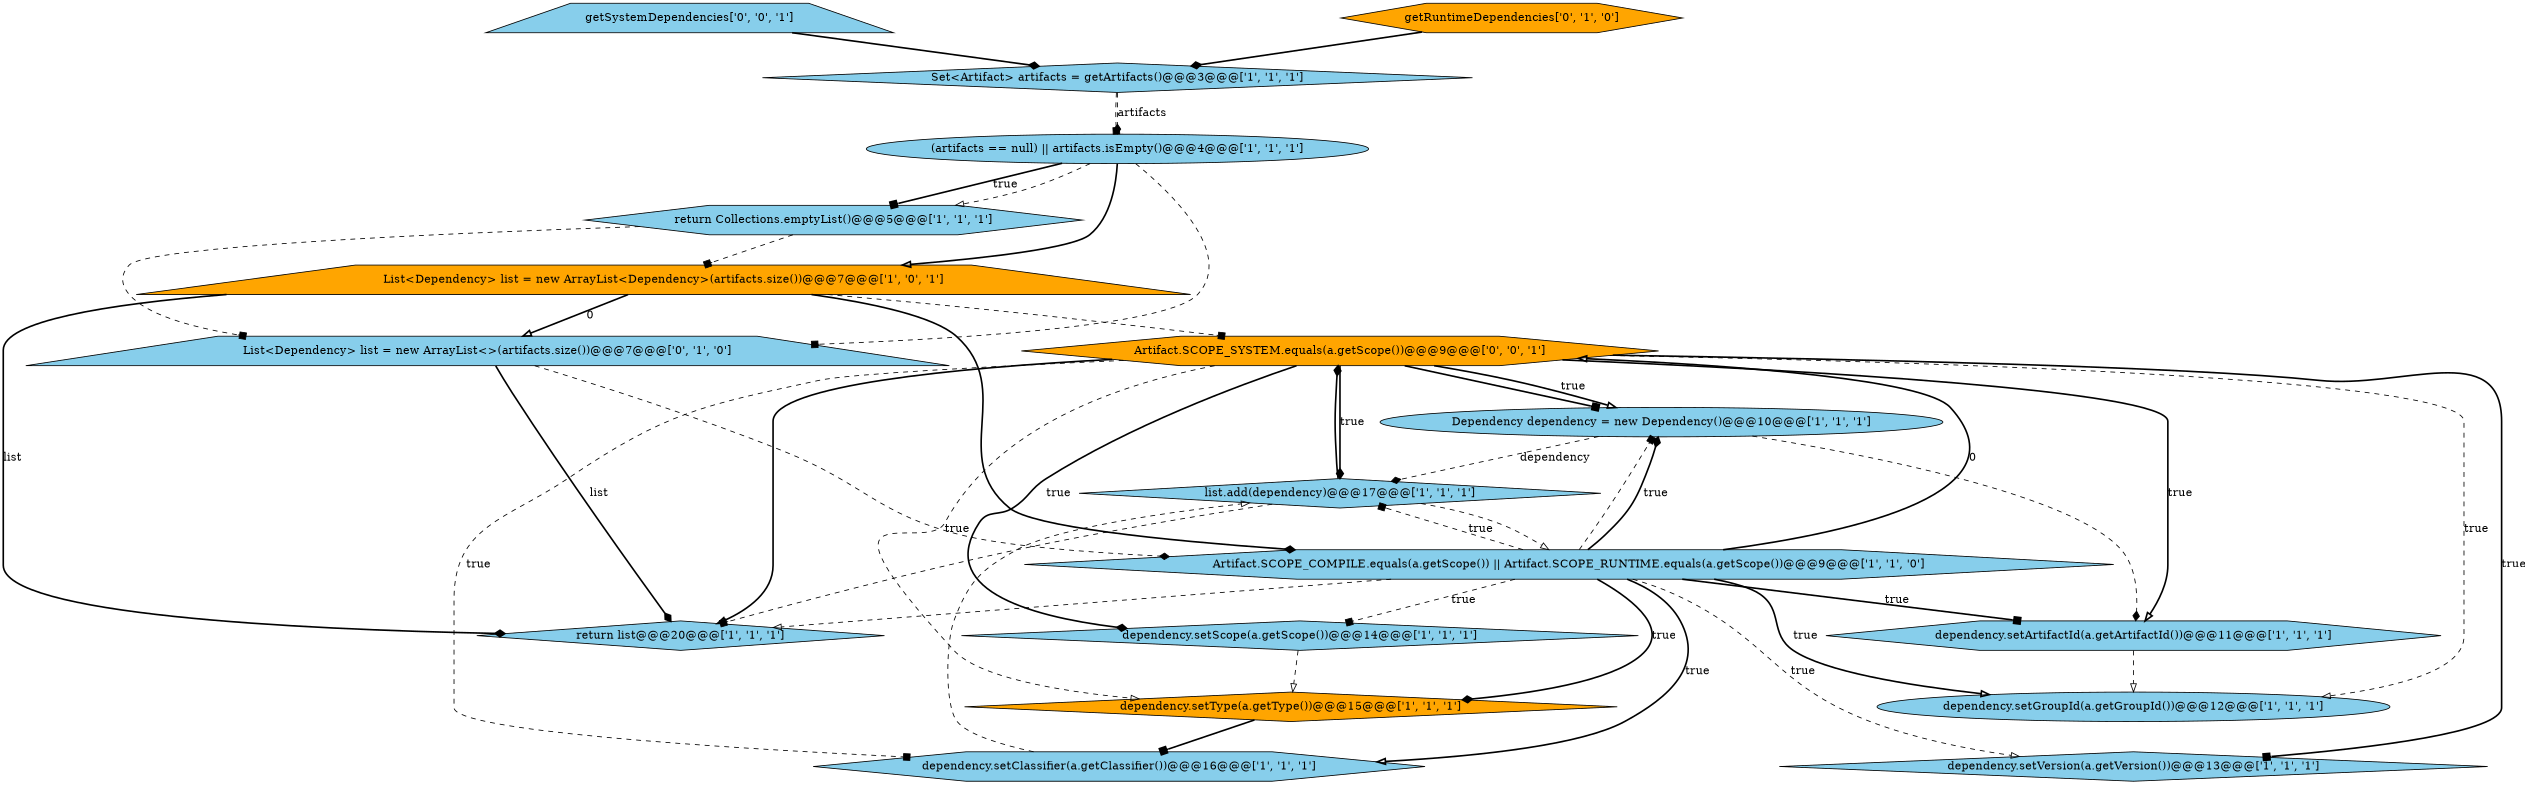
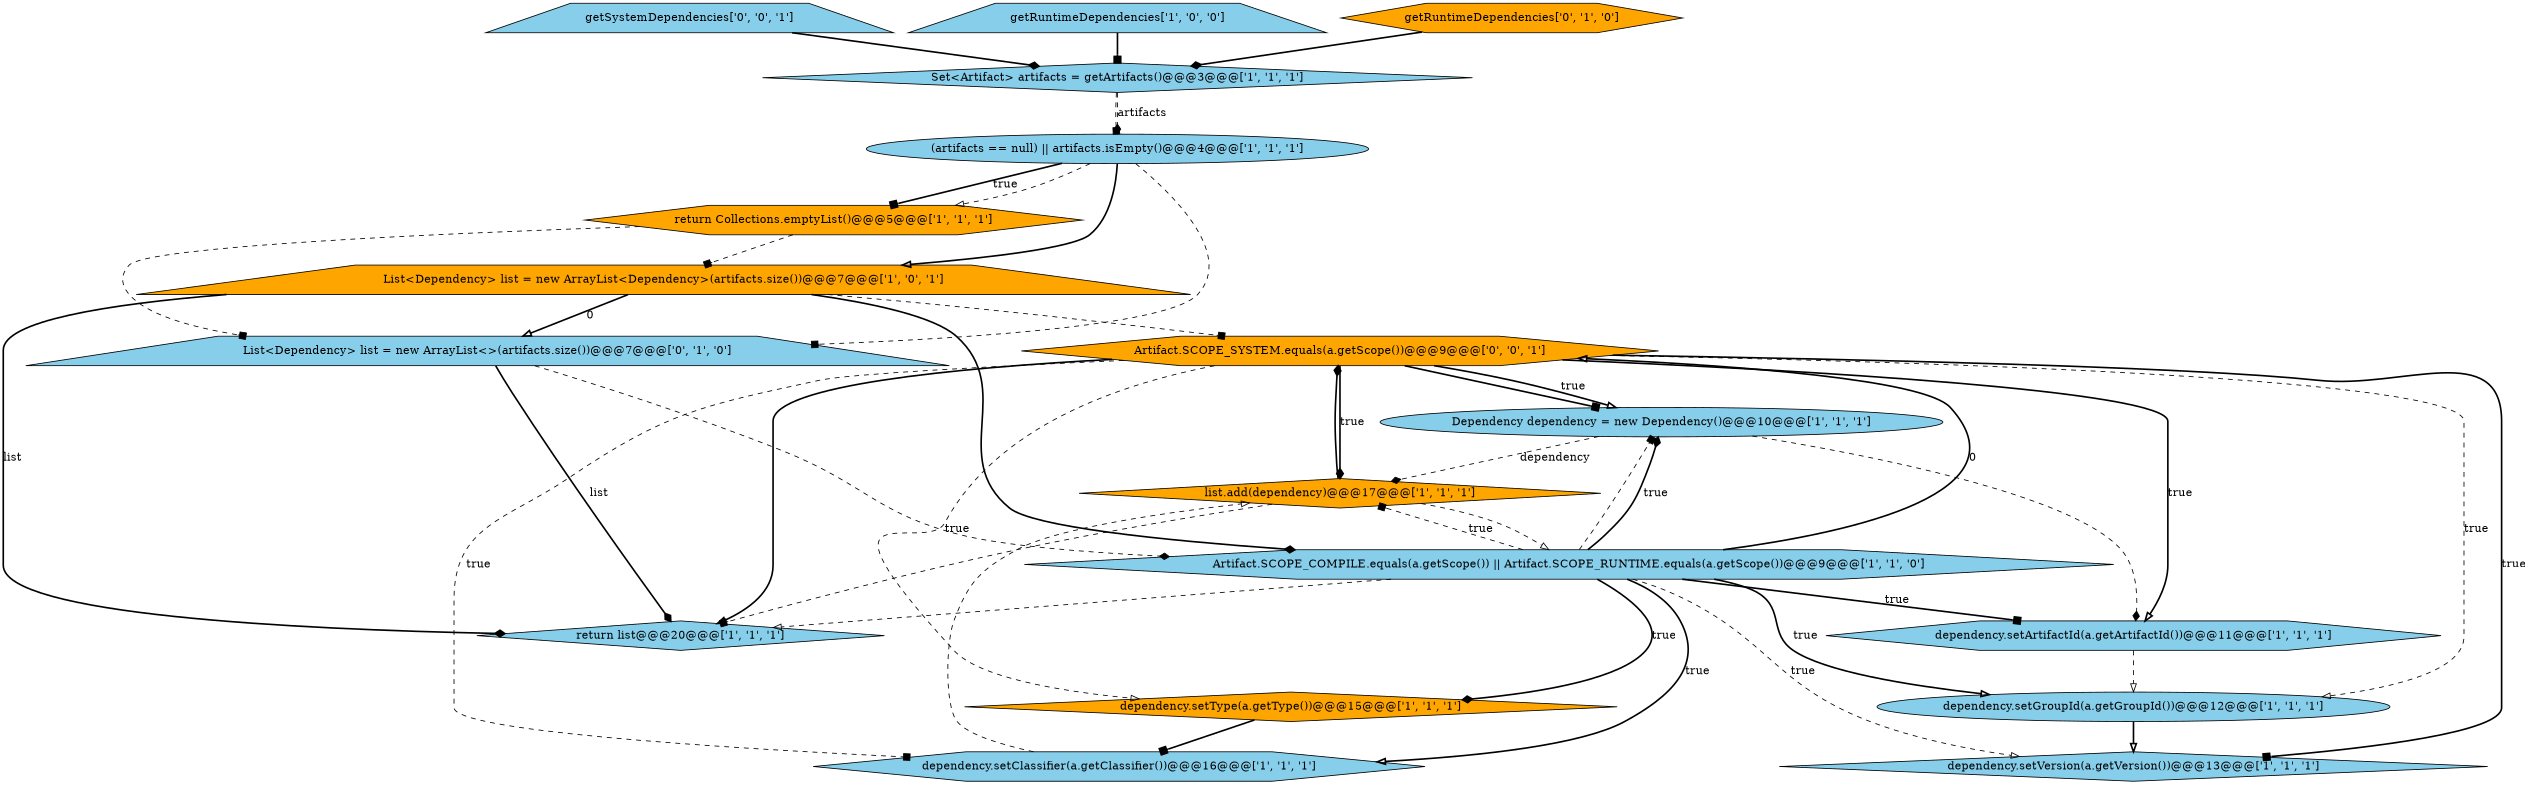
none -> (1117, 18)
(834, 220) -> (834, 220)
(1340, 493) -> (1340, 493)
(1300, 636) -> none
none -> (2133, 733)
